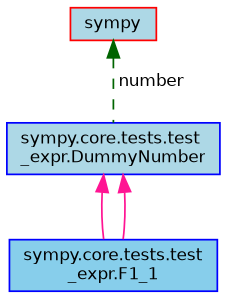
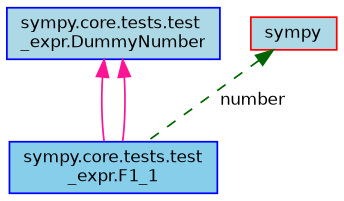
(113, 90) -> (203, 101)
